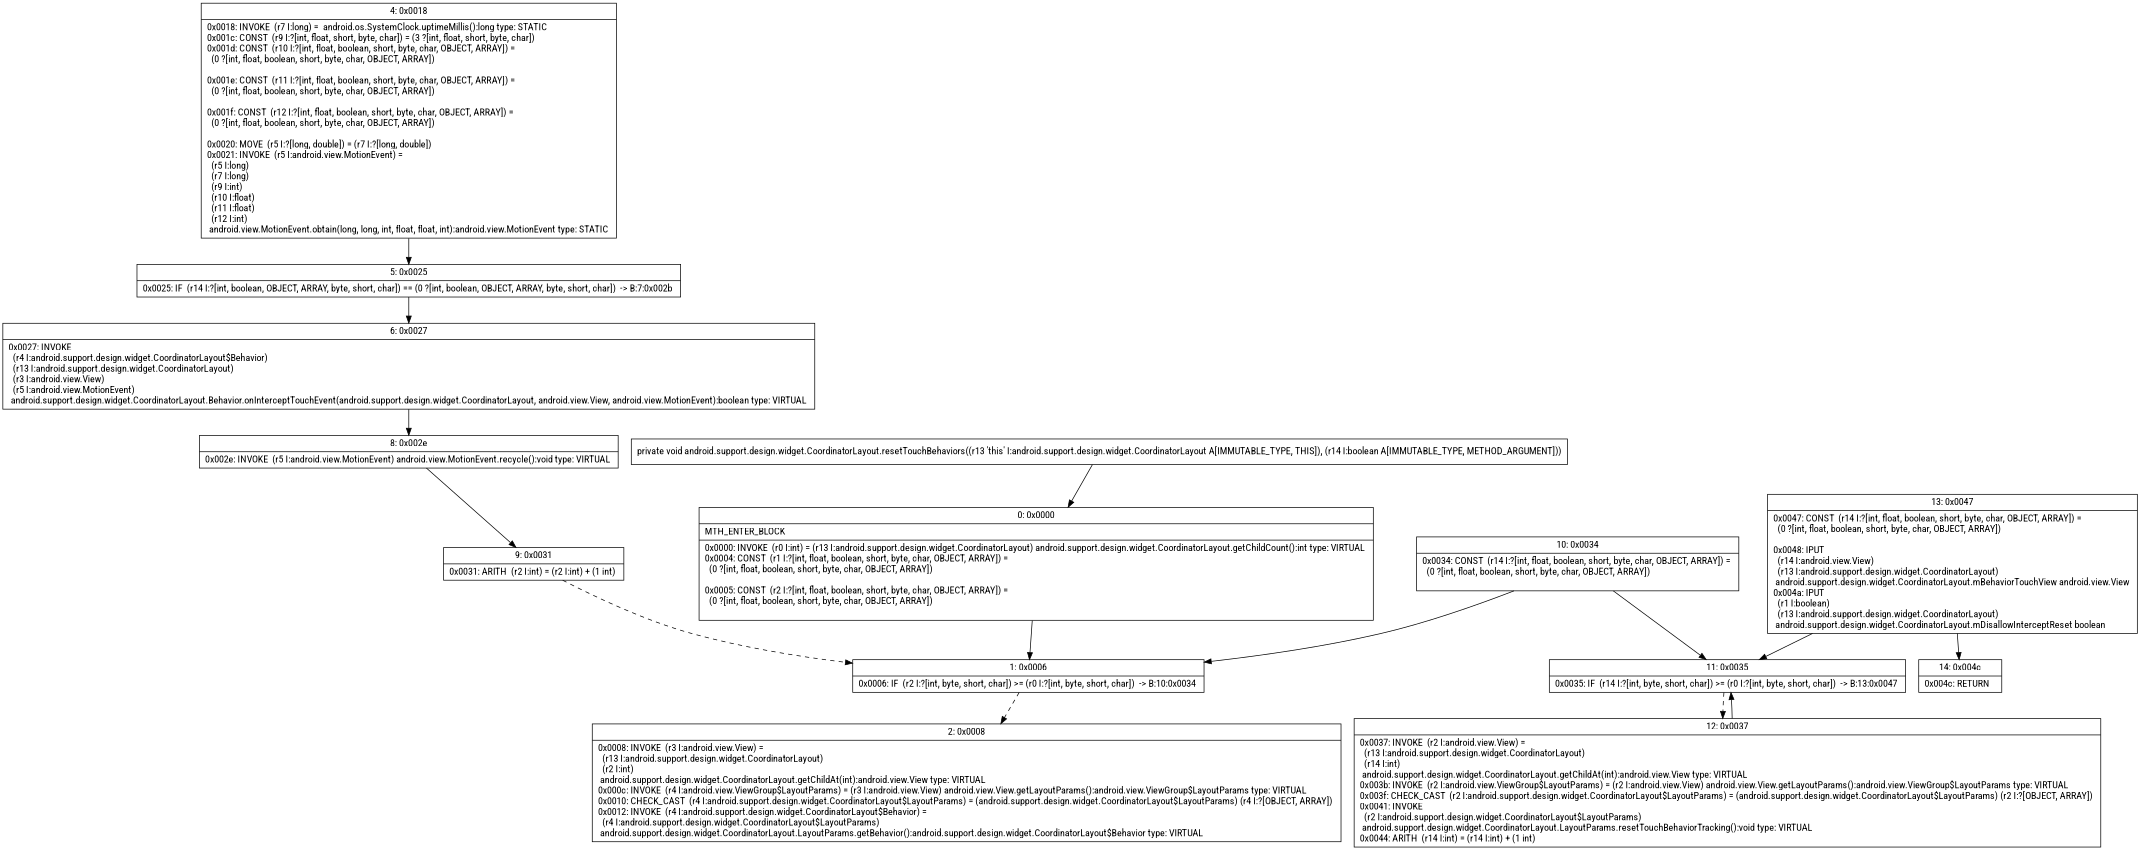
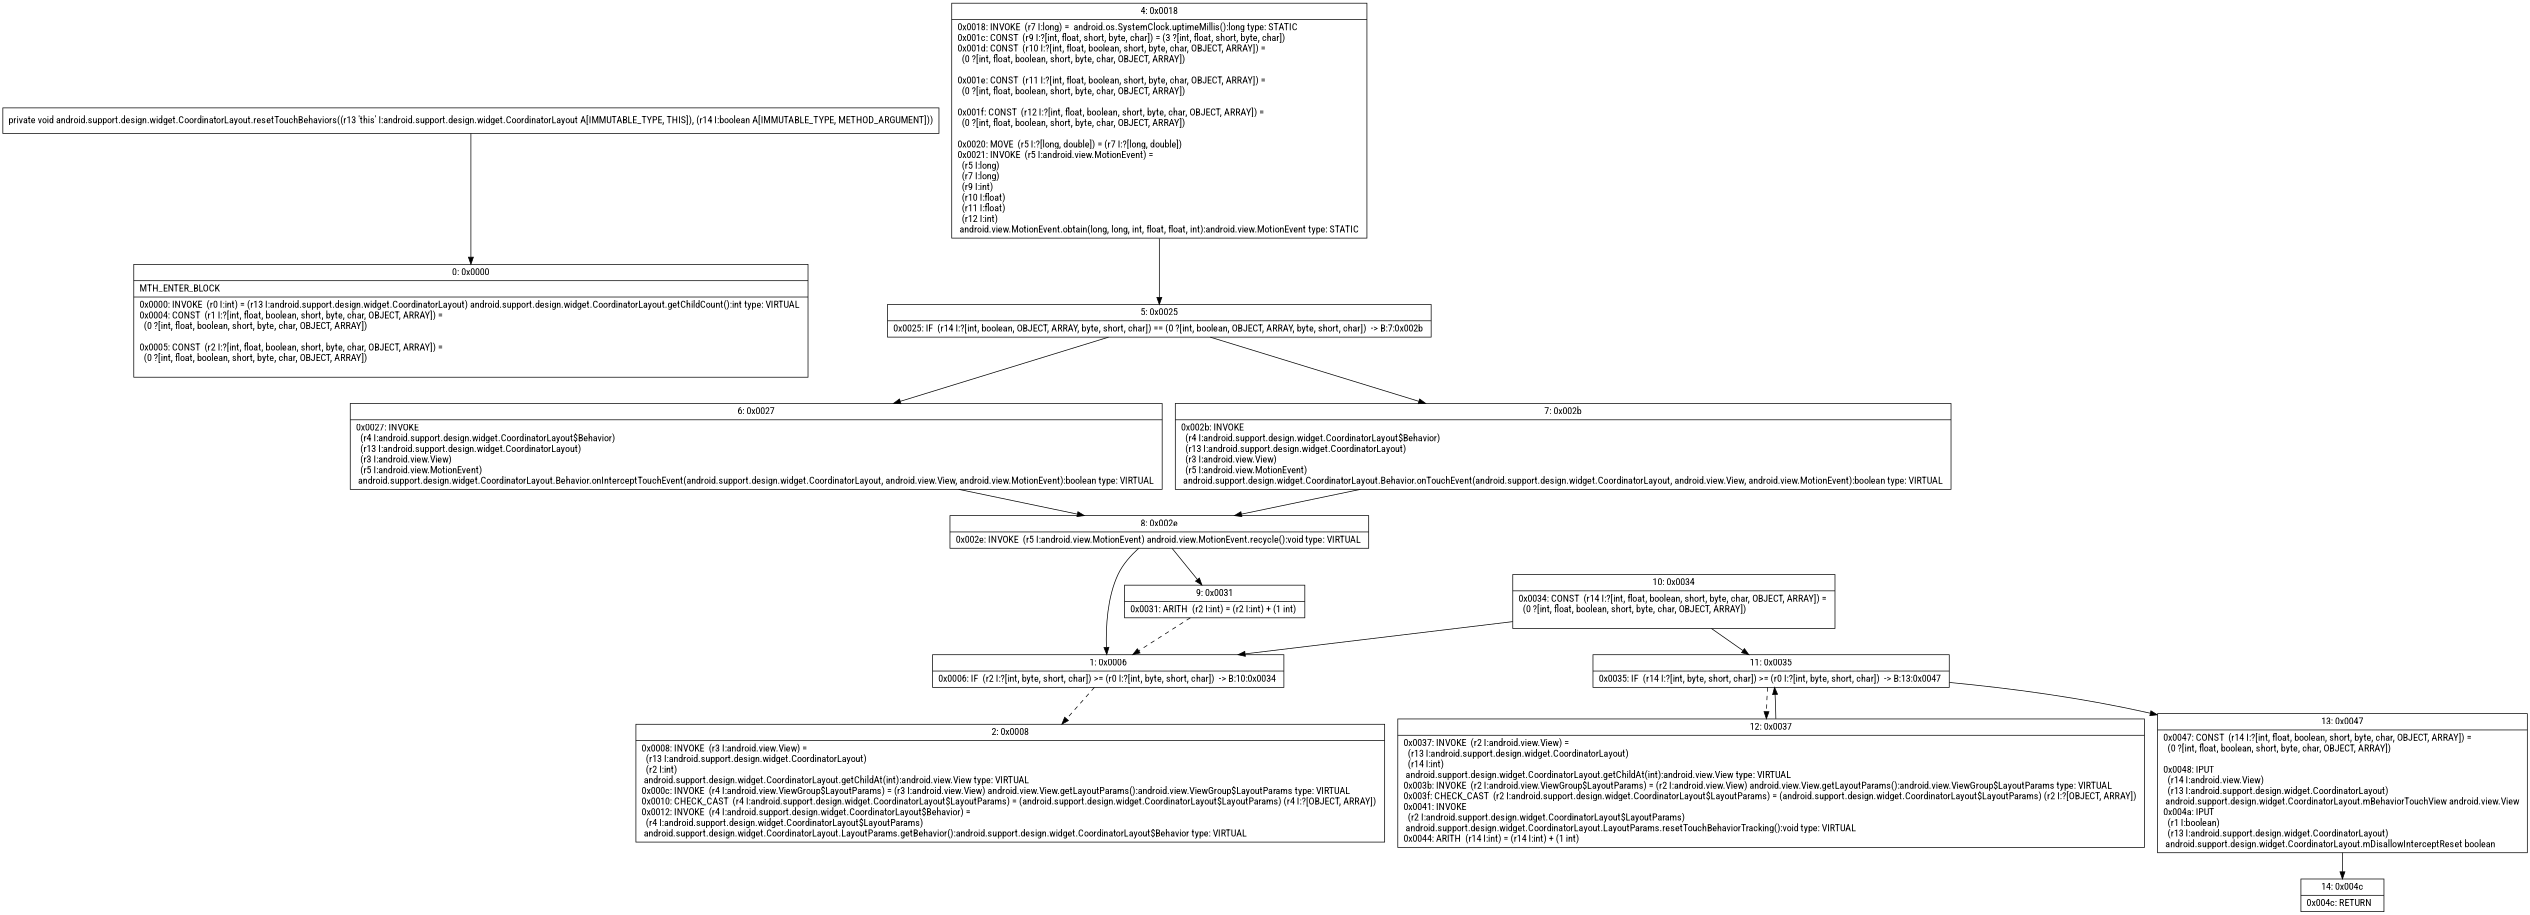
none -> (1563, 446)
(1031, 636) -> (1111, 594)
(1789, 645) -> (2050, 695)
